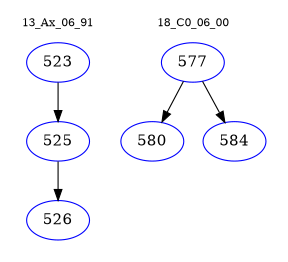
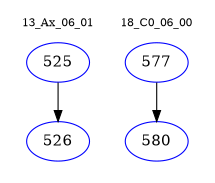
(58, 24) -> (58, 24)
(58, 62) -> none
(235, 141) -> none
